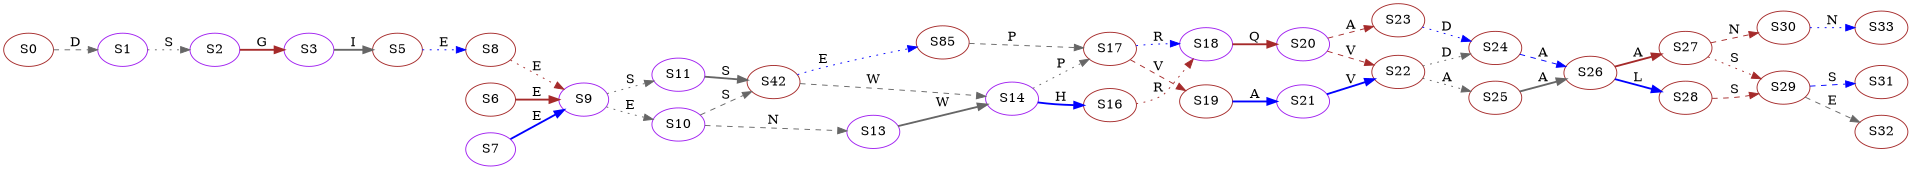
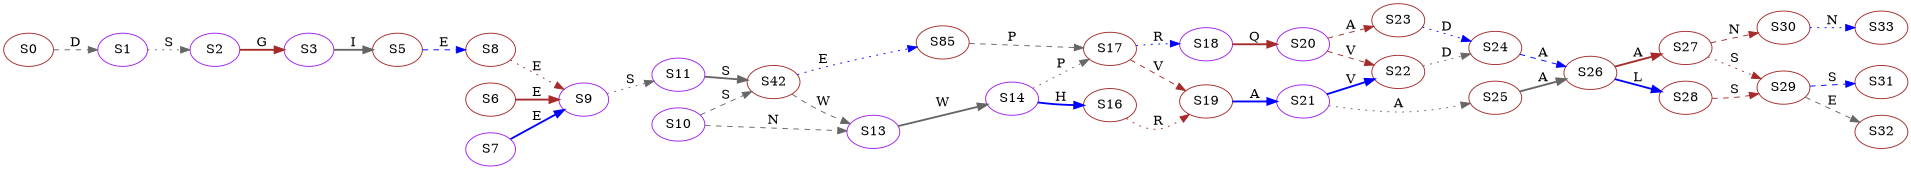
(439, 50) -> (439, 50)
(1442, 84) -> (1395, 112)
(888, 89) -> (816, 109)
(1166, 92) -> (1154, 129)
(625, 113) -> none
